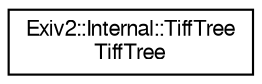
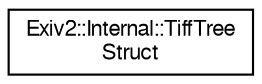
(131, 42) -> (131, 42)
